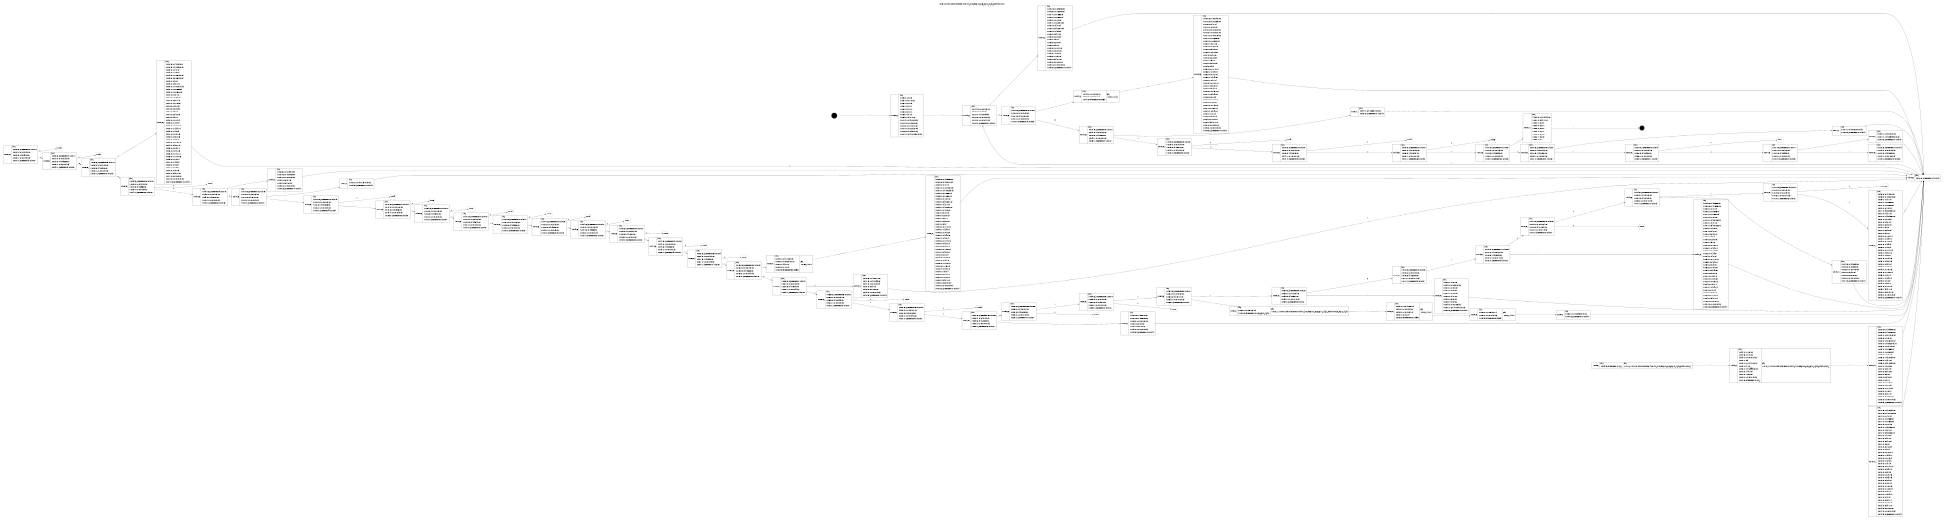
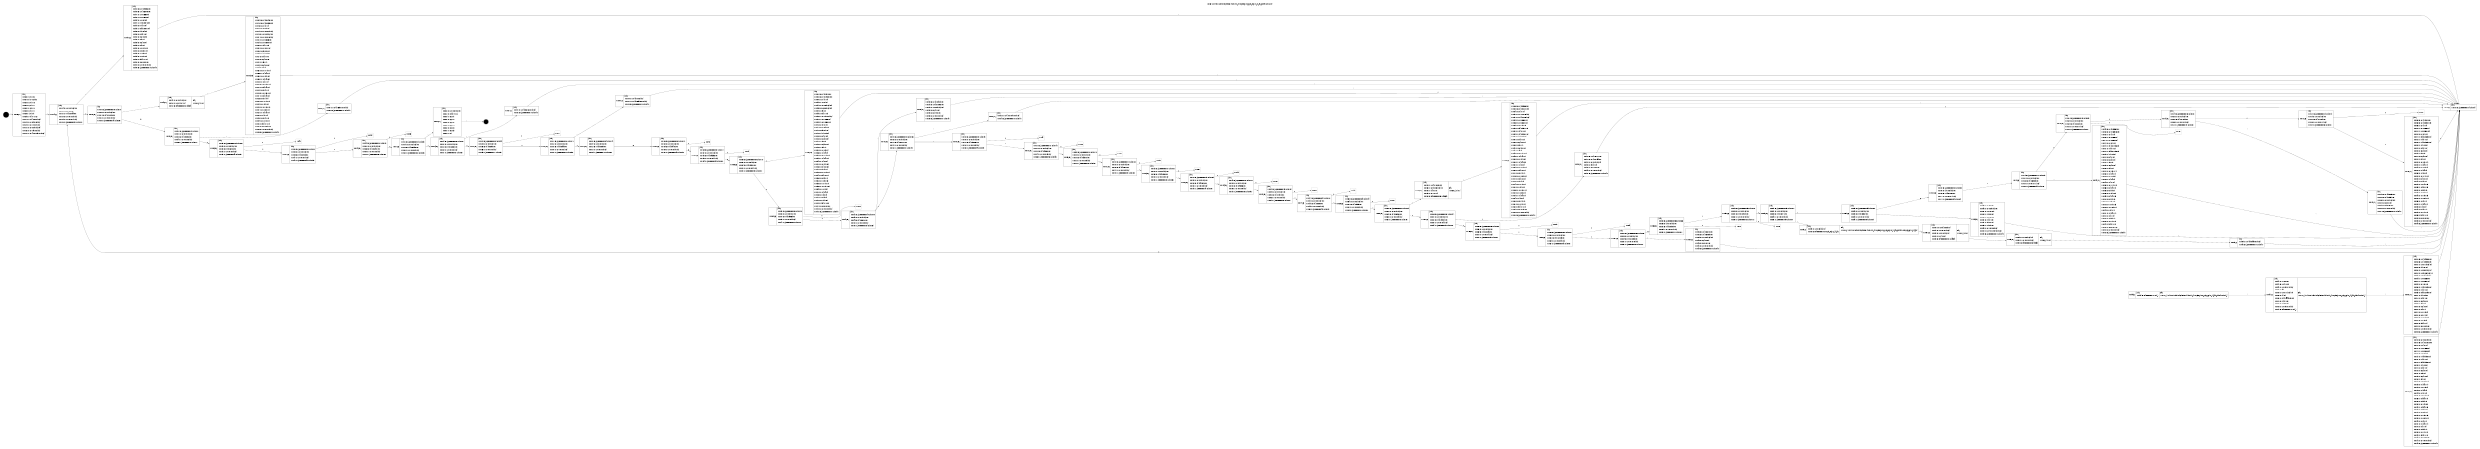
none -> (632, 146)
